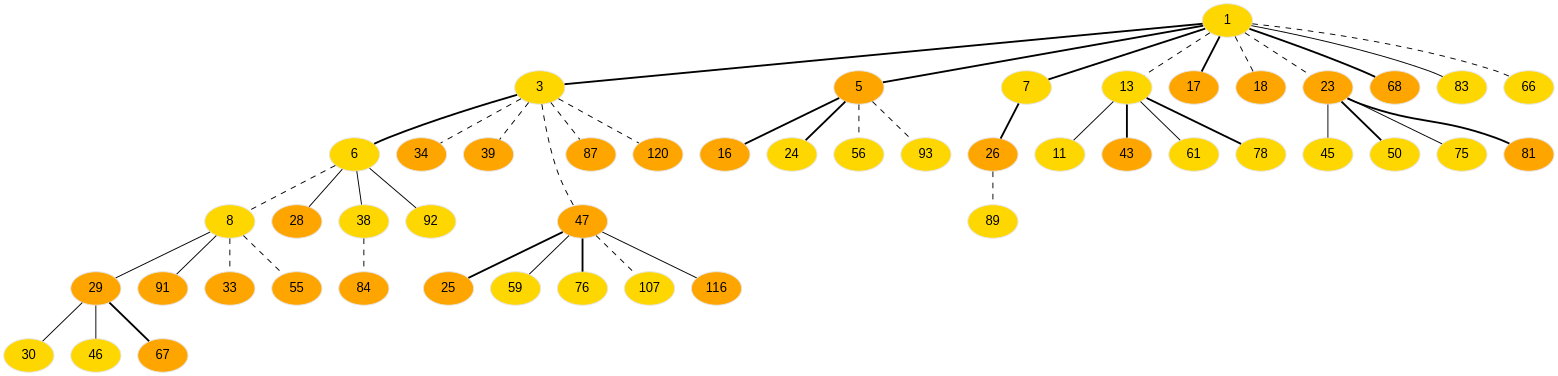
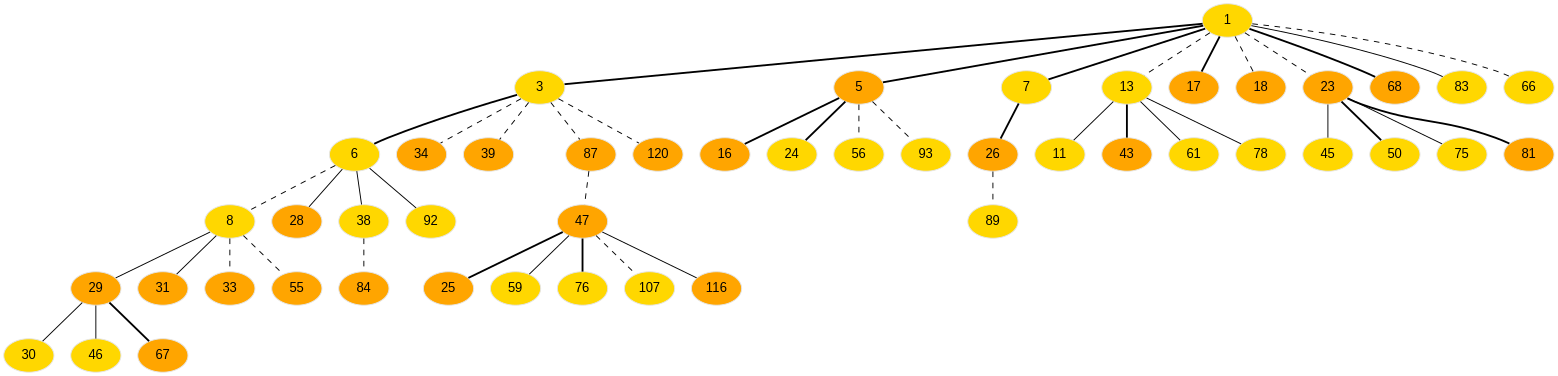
(1194, 121) -> (1194, 121)
(553, 156) -> (587, 188)
(163, 288) -> (163, 288)
